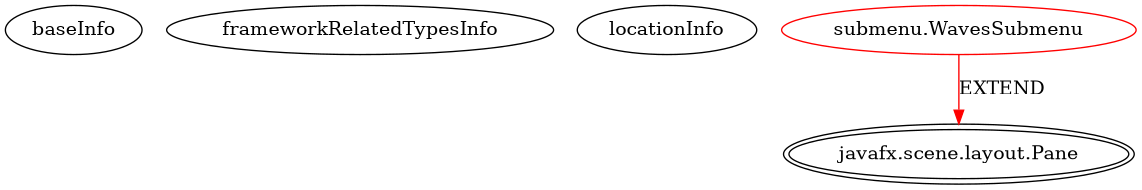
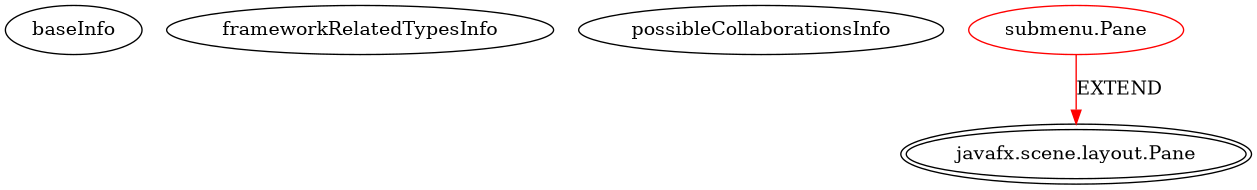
(667, 30) -> none
none -> (761, 30)
(959, 30) -> (1076, 30)
